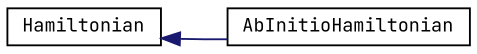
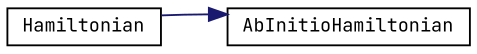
(204, 39) -> (185, 15)
